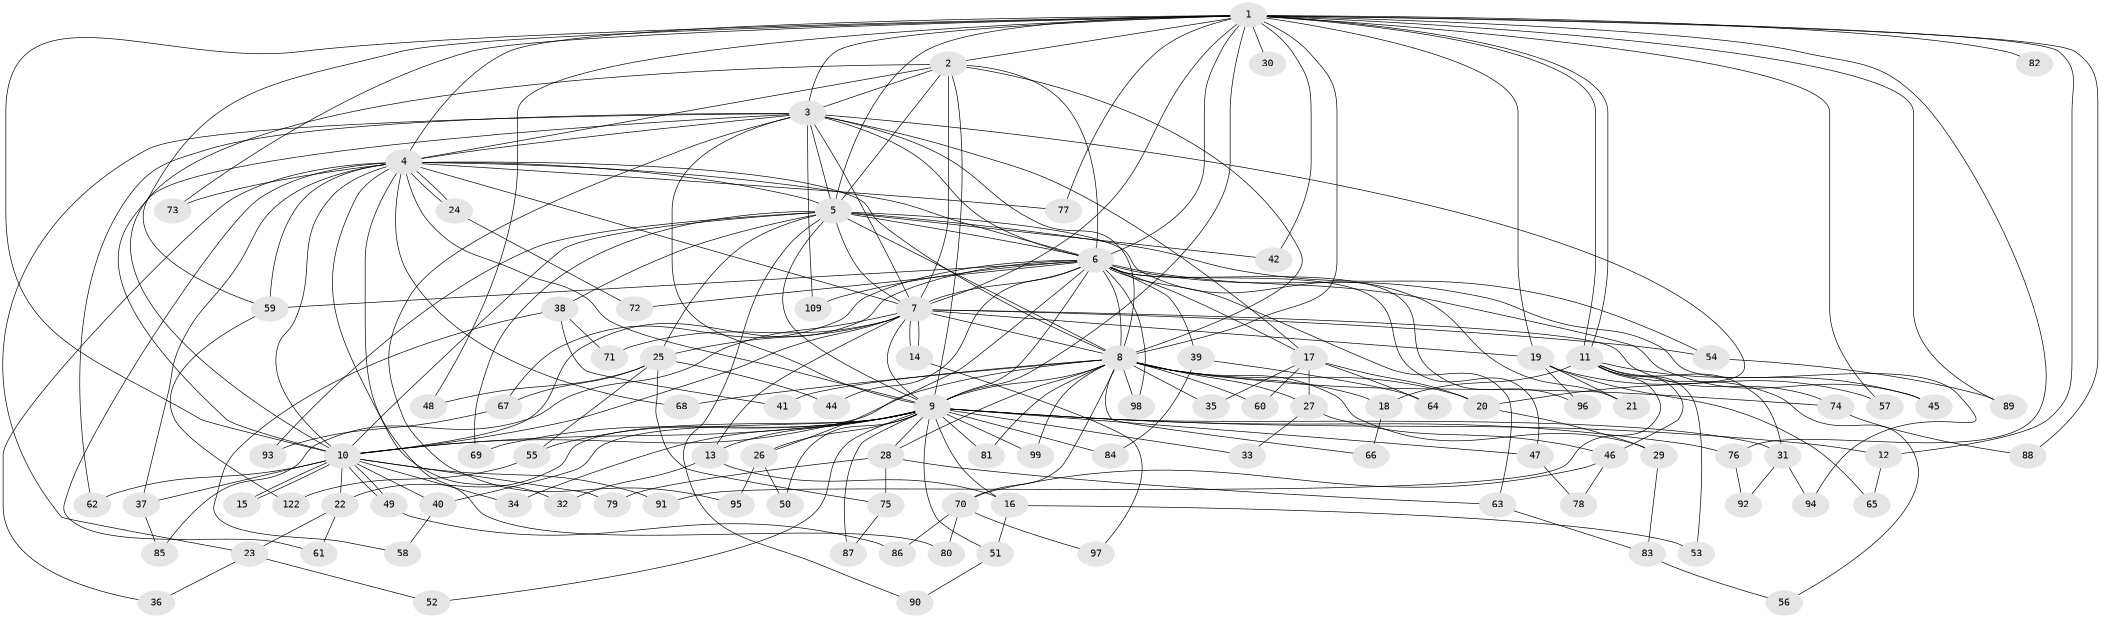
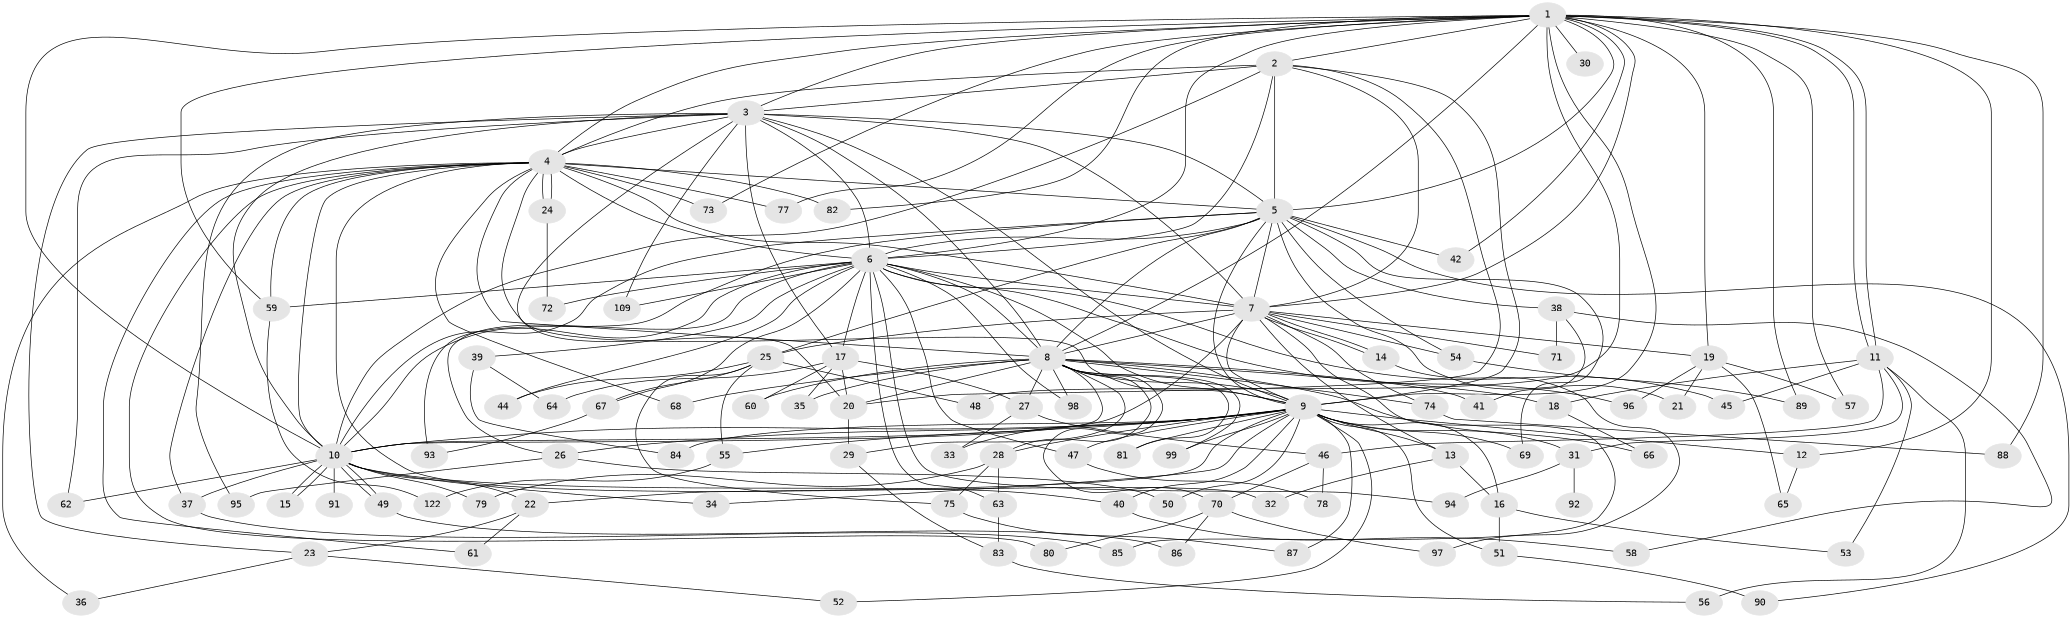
none -> (712, 178)
(1240, 179) -> (1500, 319)
(1734, 456) -> none
(1276, 489) -> none
